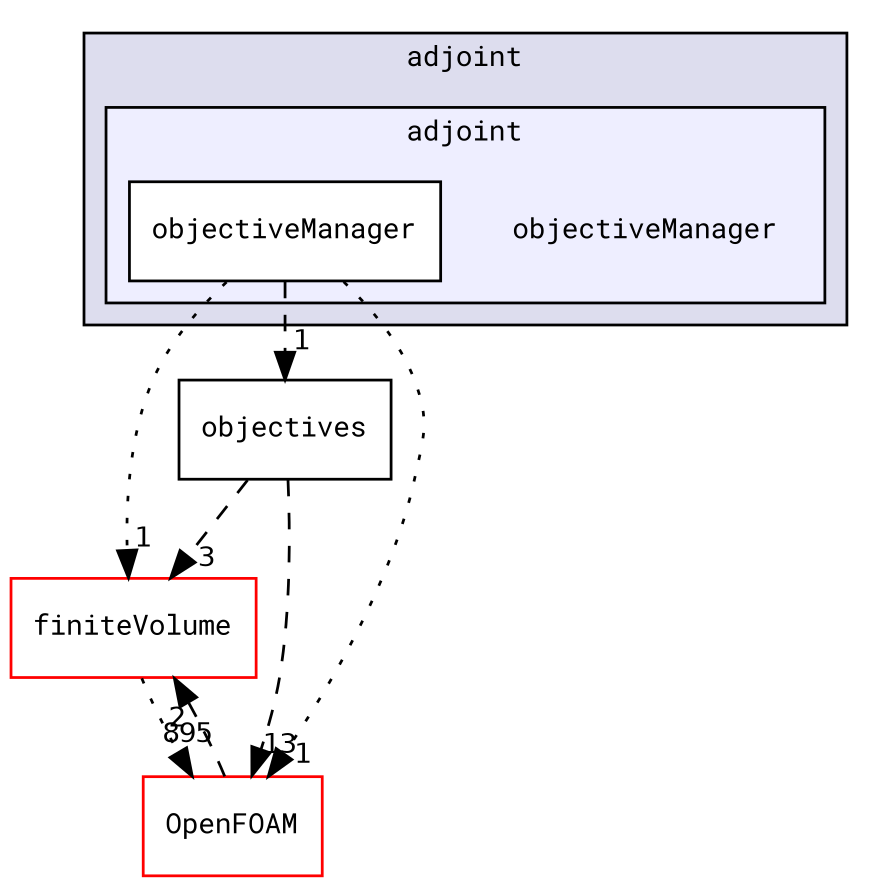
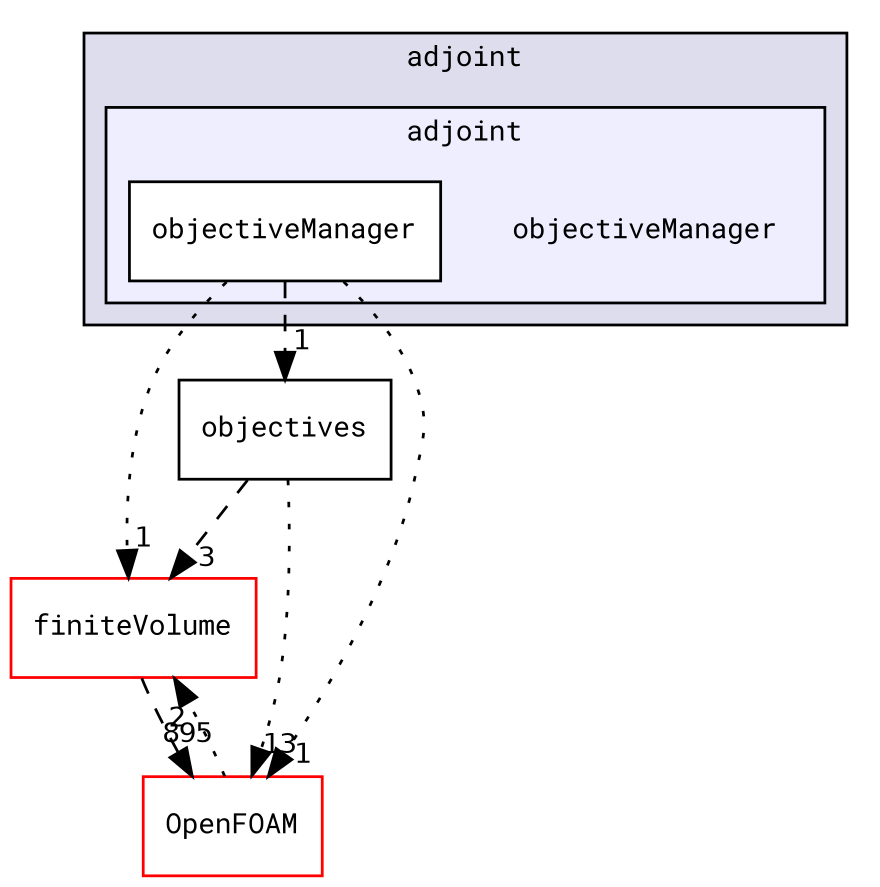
(287, 616) -> (287, 616)
(159, 716) -> (159, 716)
(208, 739) -> (208, 739)
